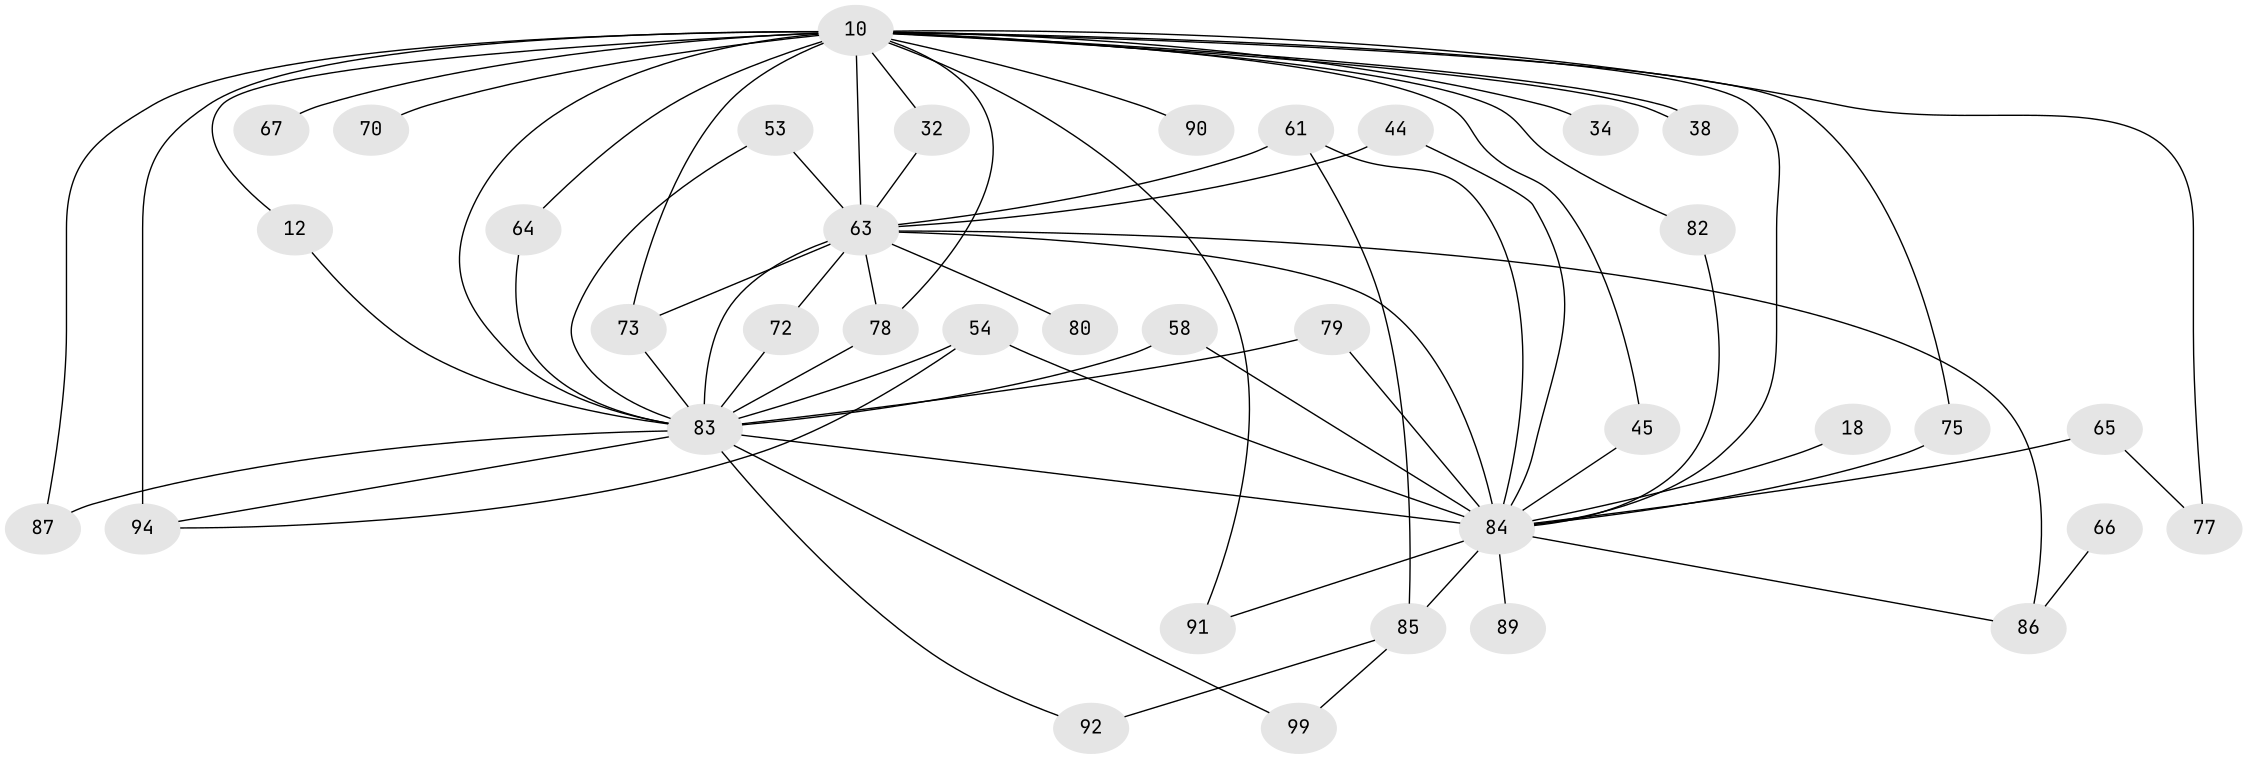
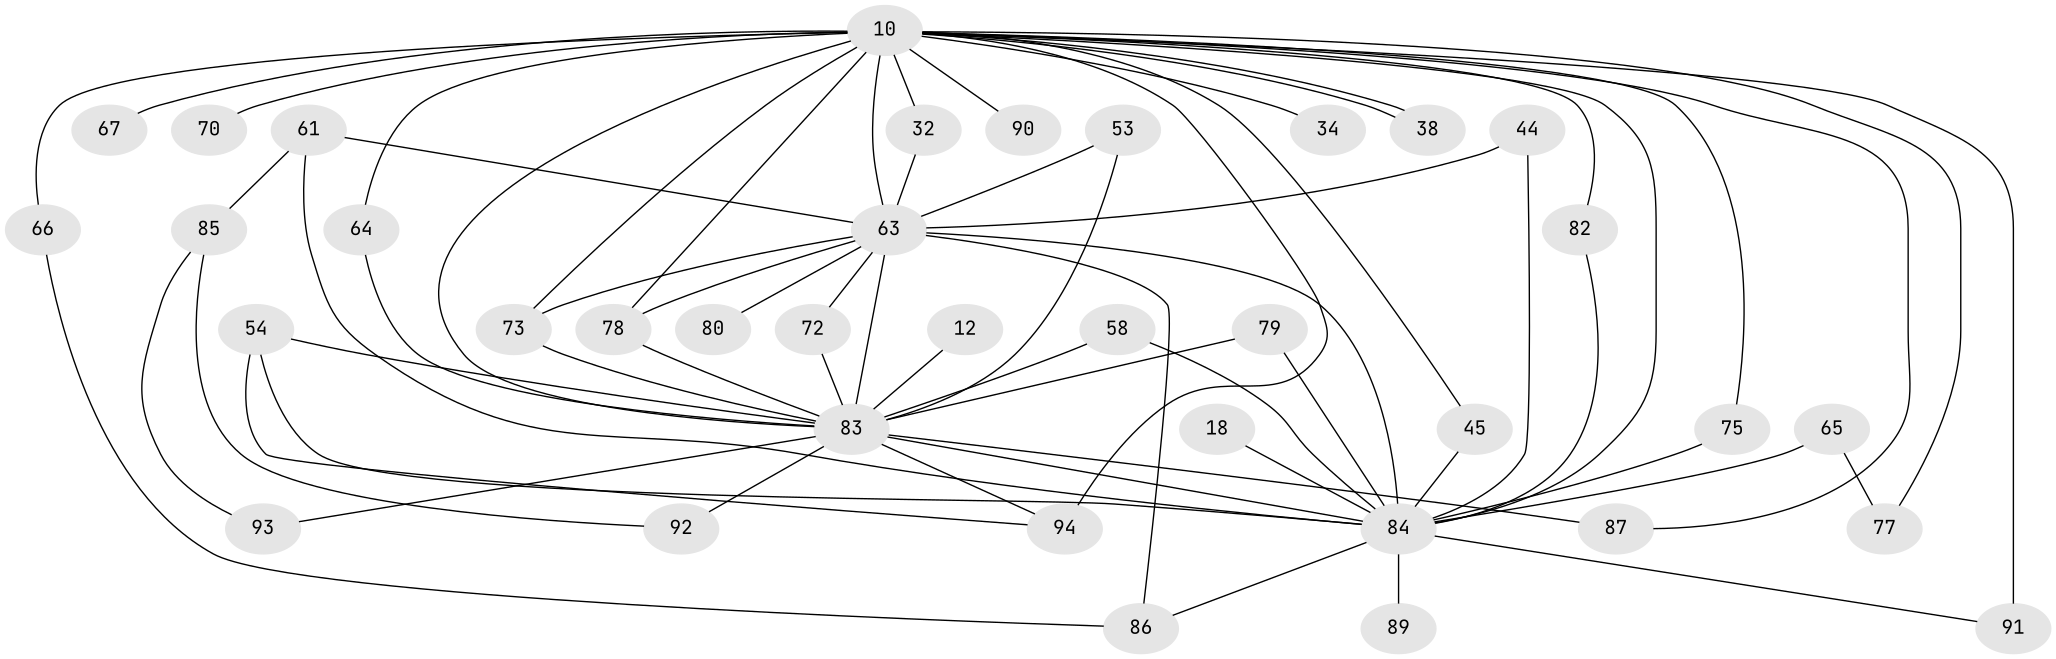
(453, 58) -> (376, 53)
(1453, 579) -> none
(1299, 728) -> (263, 529)
